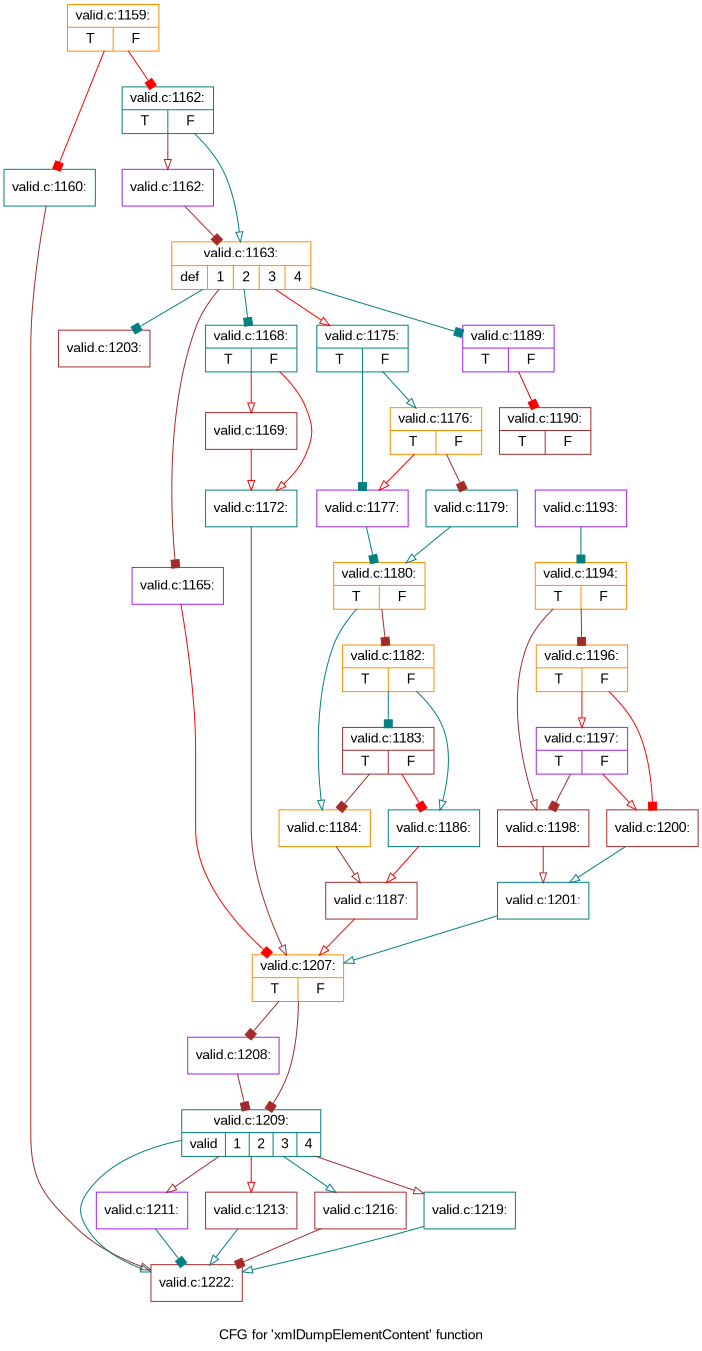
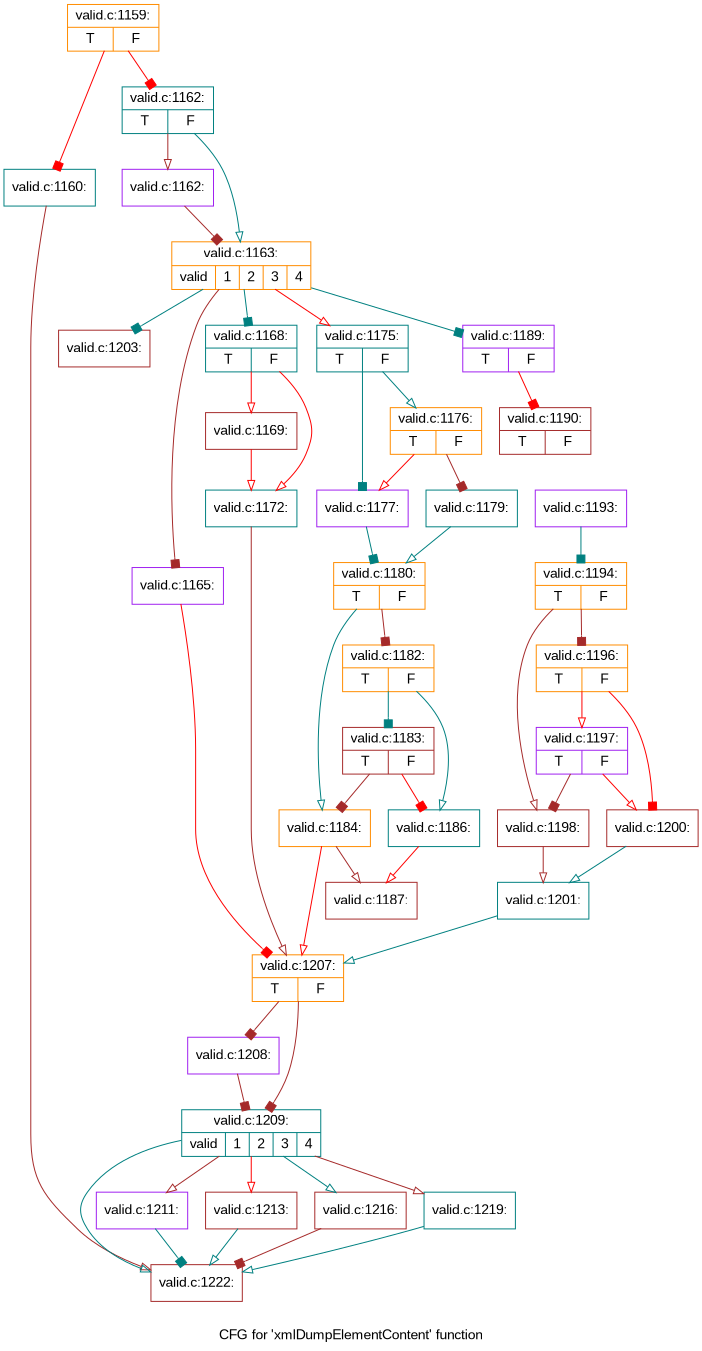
(190, 277) -> (194, 277)
(341, 933) -> (313, 896)
